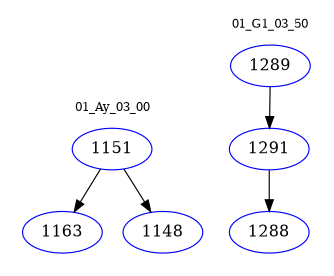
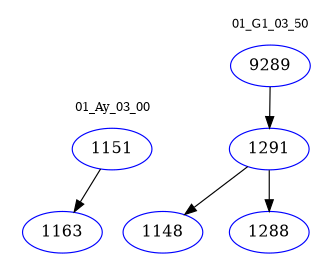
(270, 66) -> (270, 66)
(134, 185) -> (228, 182)
